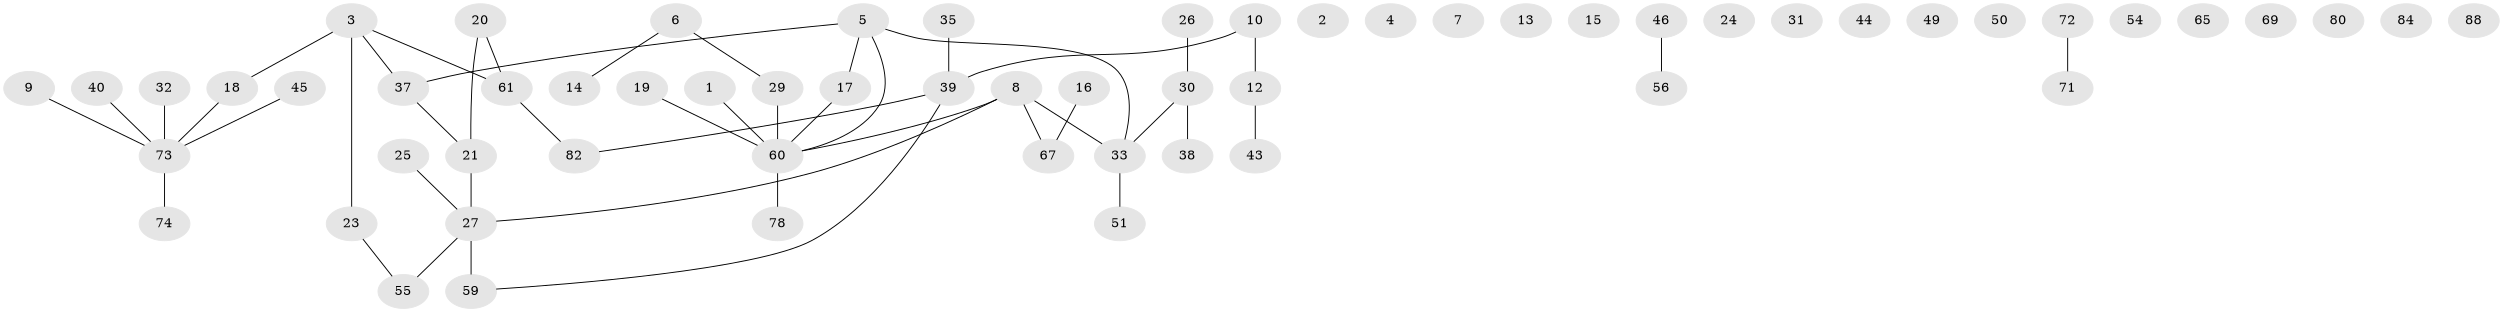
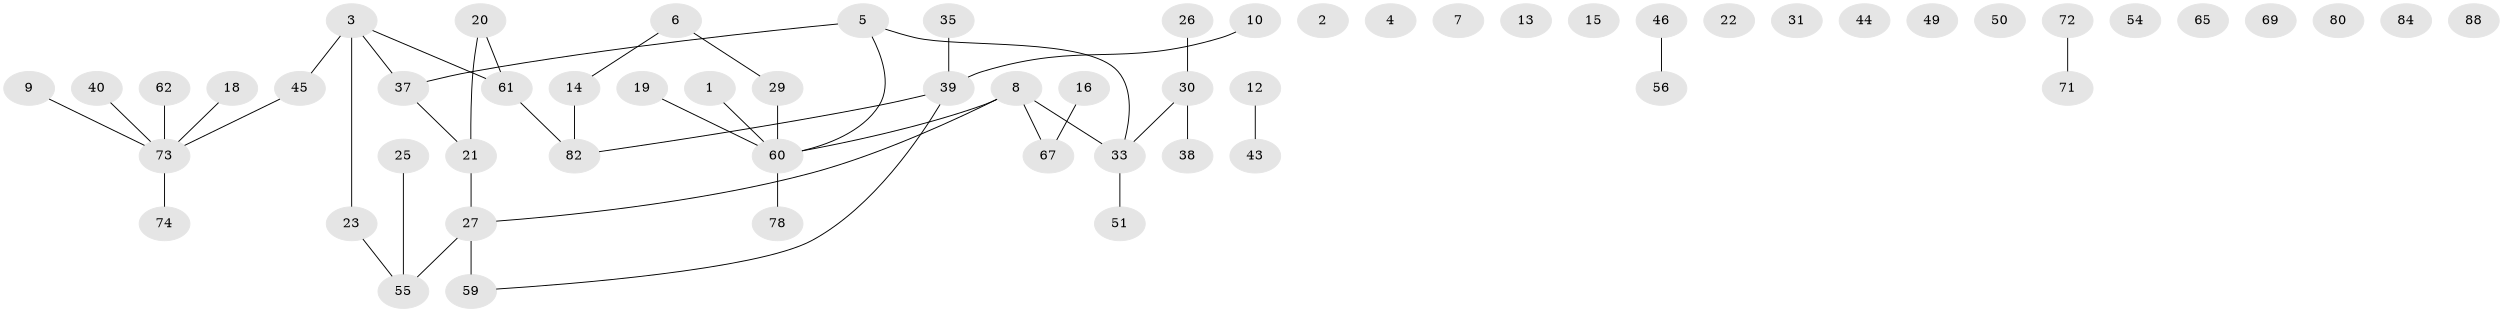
(1729, 21) -> (1729, 21)
(292, 54) -> (326, 55)
(1255, 55) -> none
(165, 88) -> (165, 88)
(845, 88) -> none
none -> (575, 122)
(437, 190) -> (403, 224)
